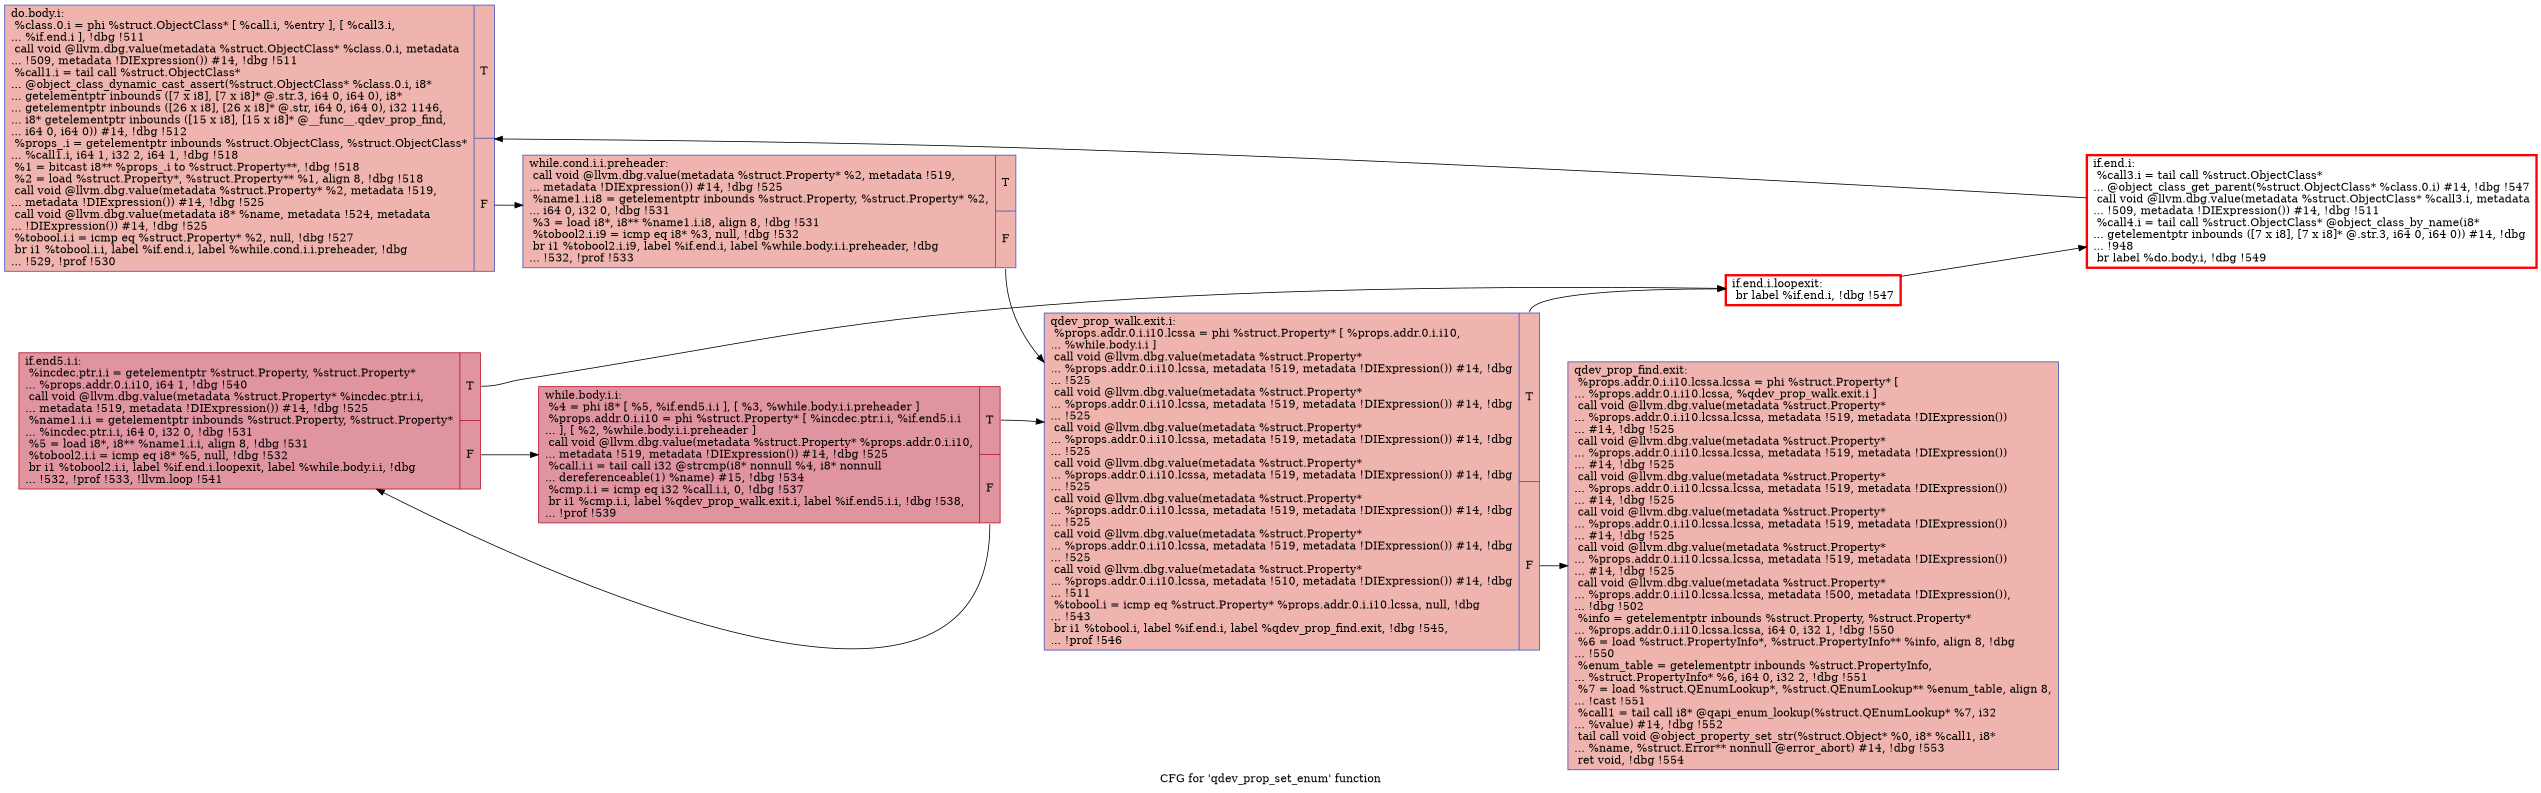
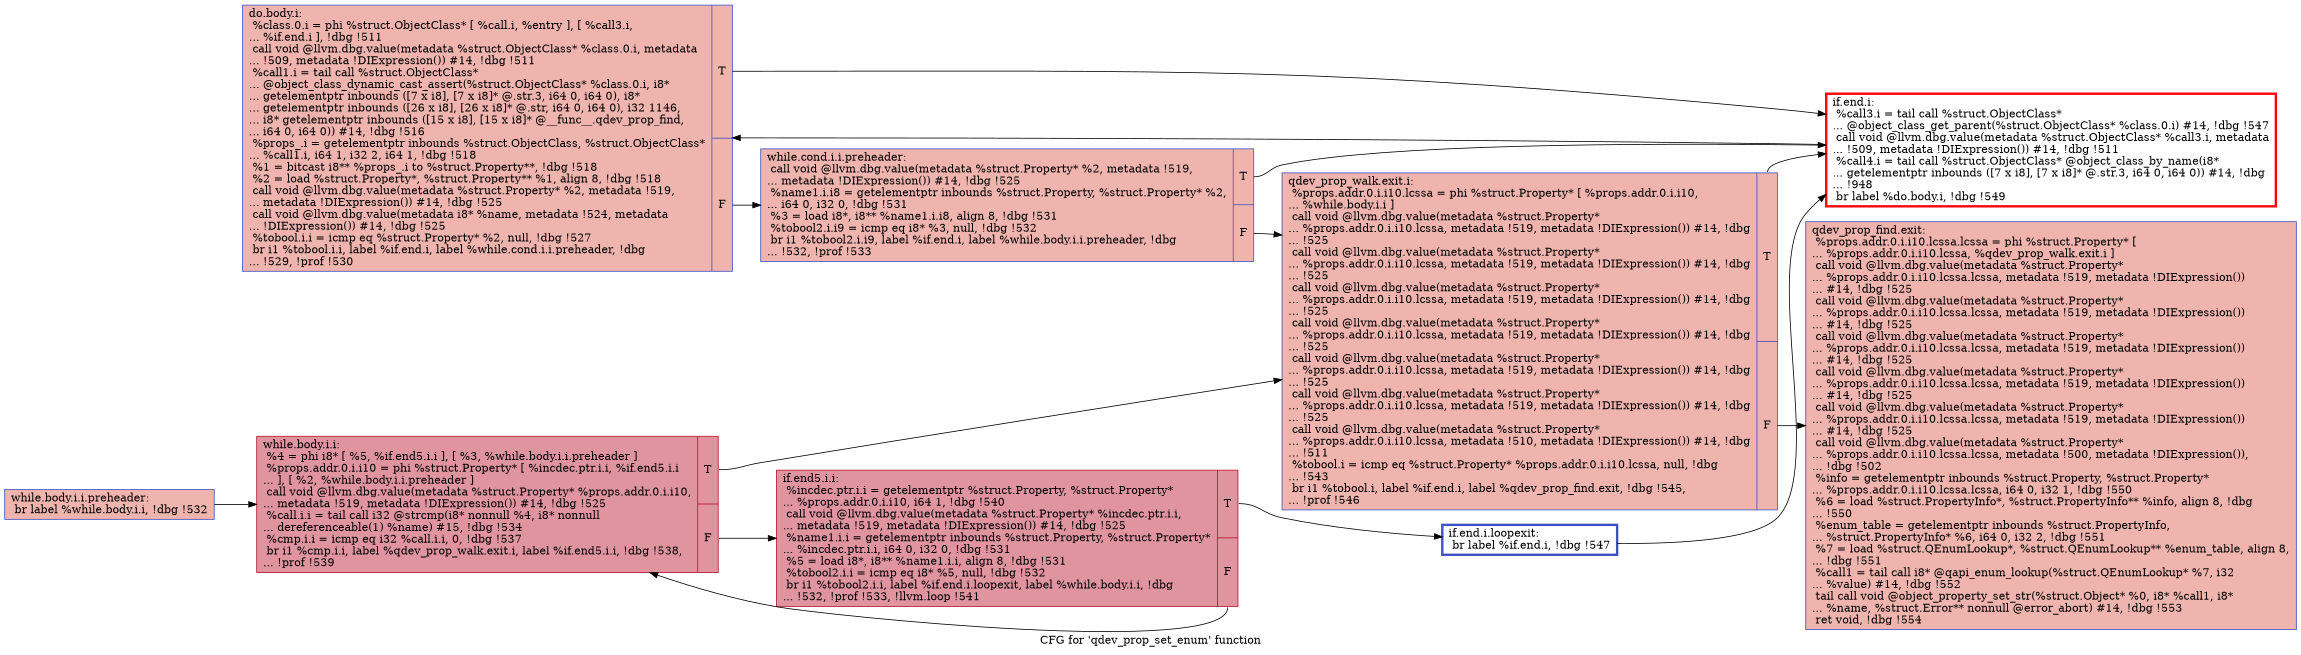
none -> (1276, 75)
(99, 132) -> (337, 132)
none -> (1534, 146)
(1813, 290) -> (1530, 540)
(1607, 292) -> (1791, 159)
none -> (109, 504)
(1610, 701) -> (1847, 561)
